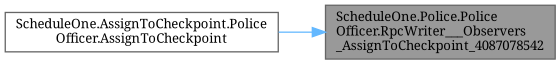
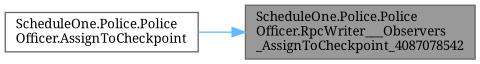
(142, 32) -> (102, 32)
